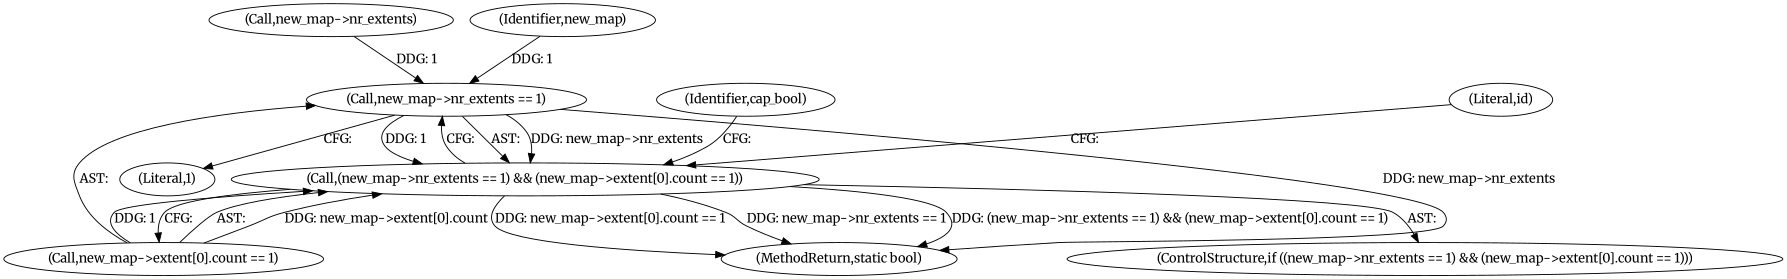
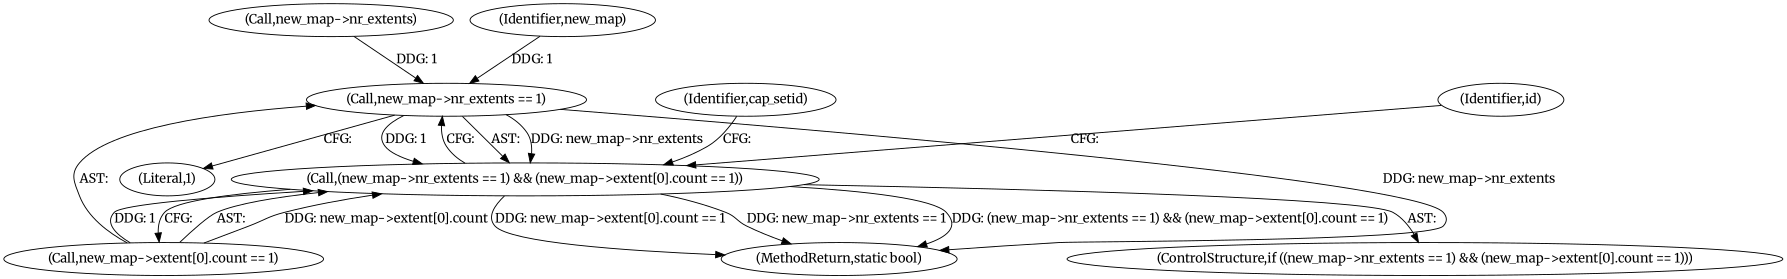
(746, 100) -> (746, 100)
(1501, 100) -> (1501, 100)
